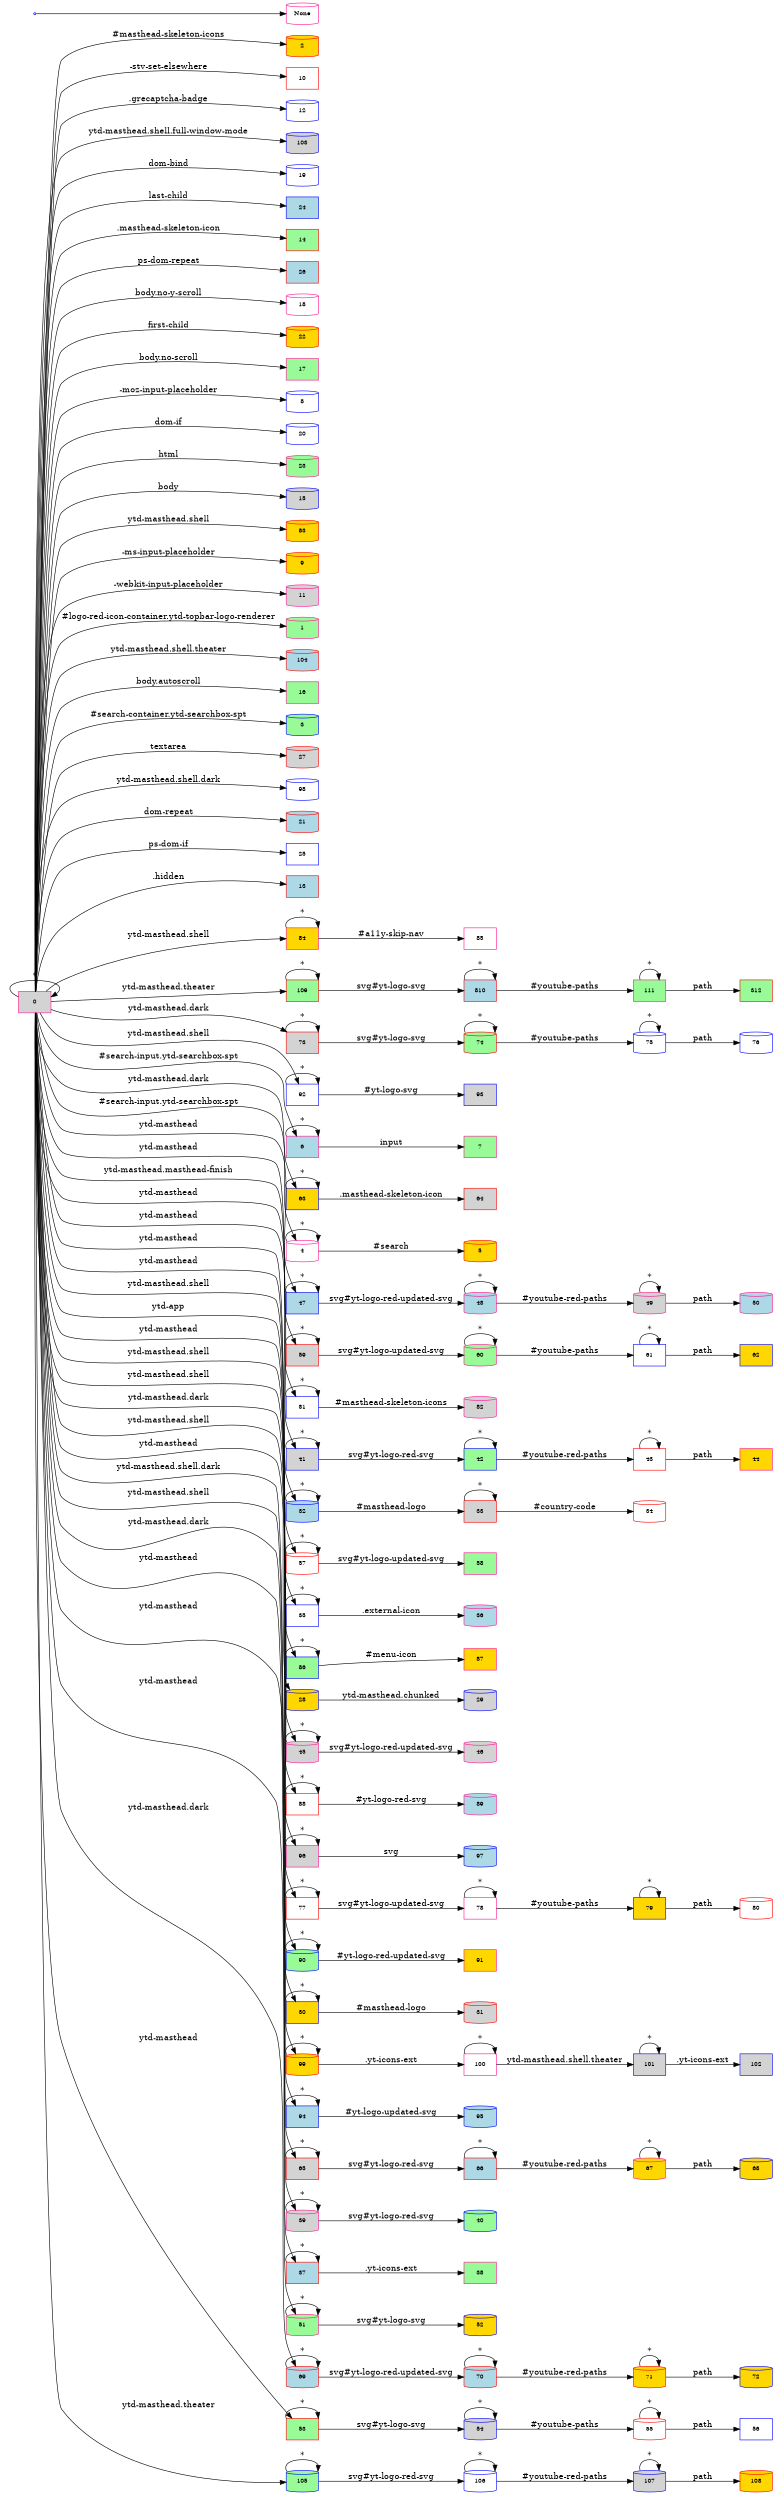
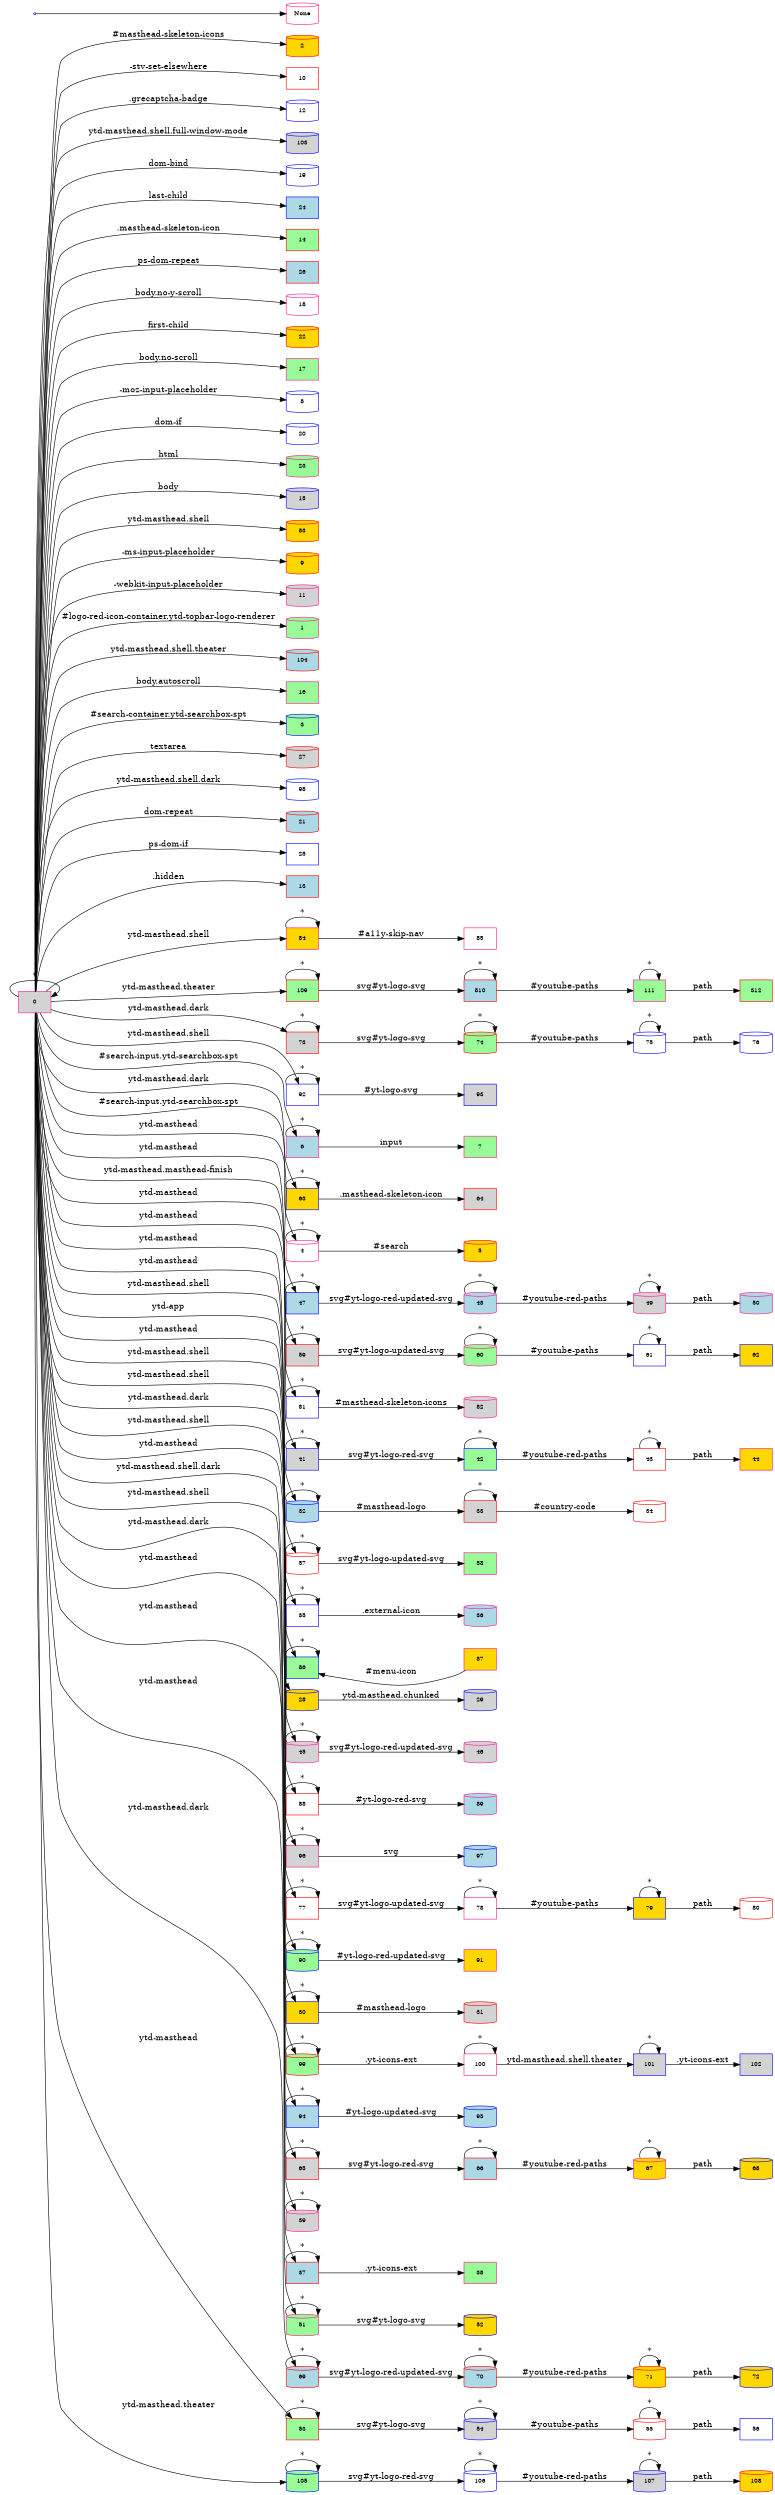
(388, 1662) -> (396, 1685)
(302, 2065) -> (302, 2065)
(480, 2221) -> none
